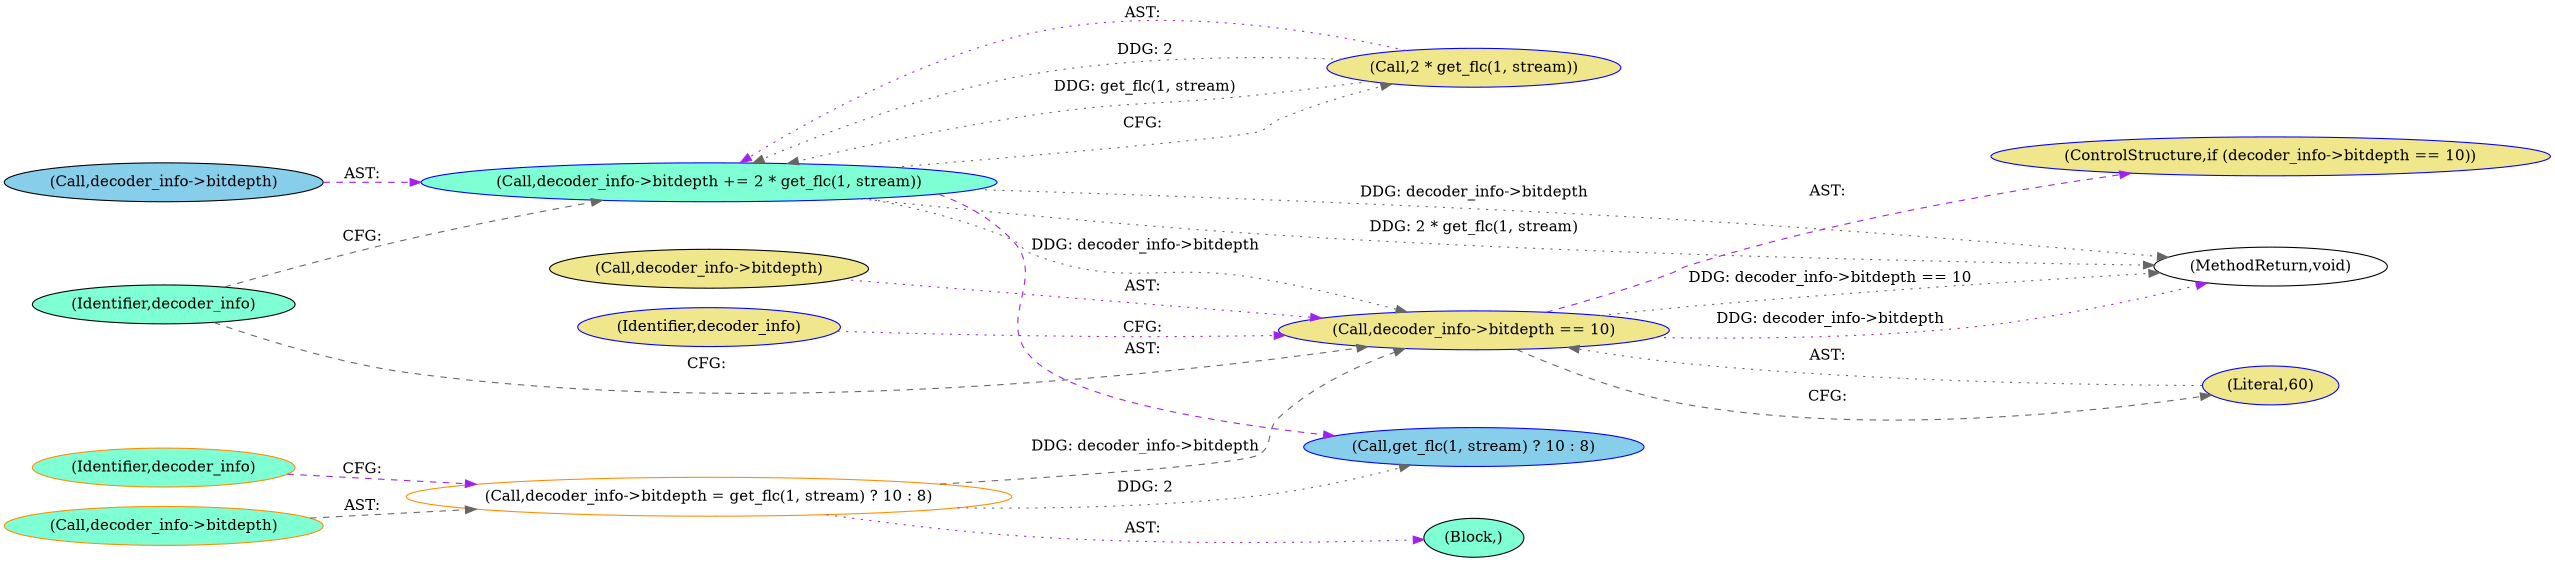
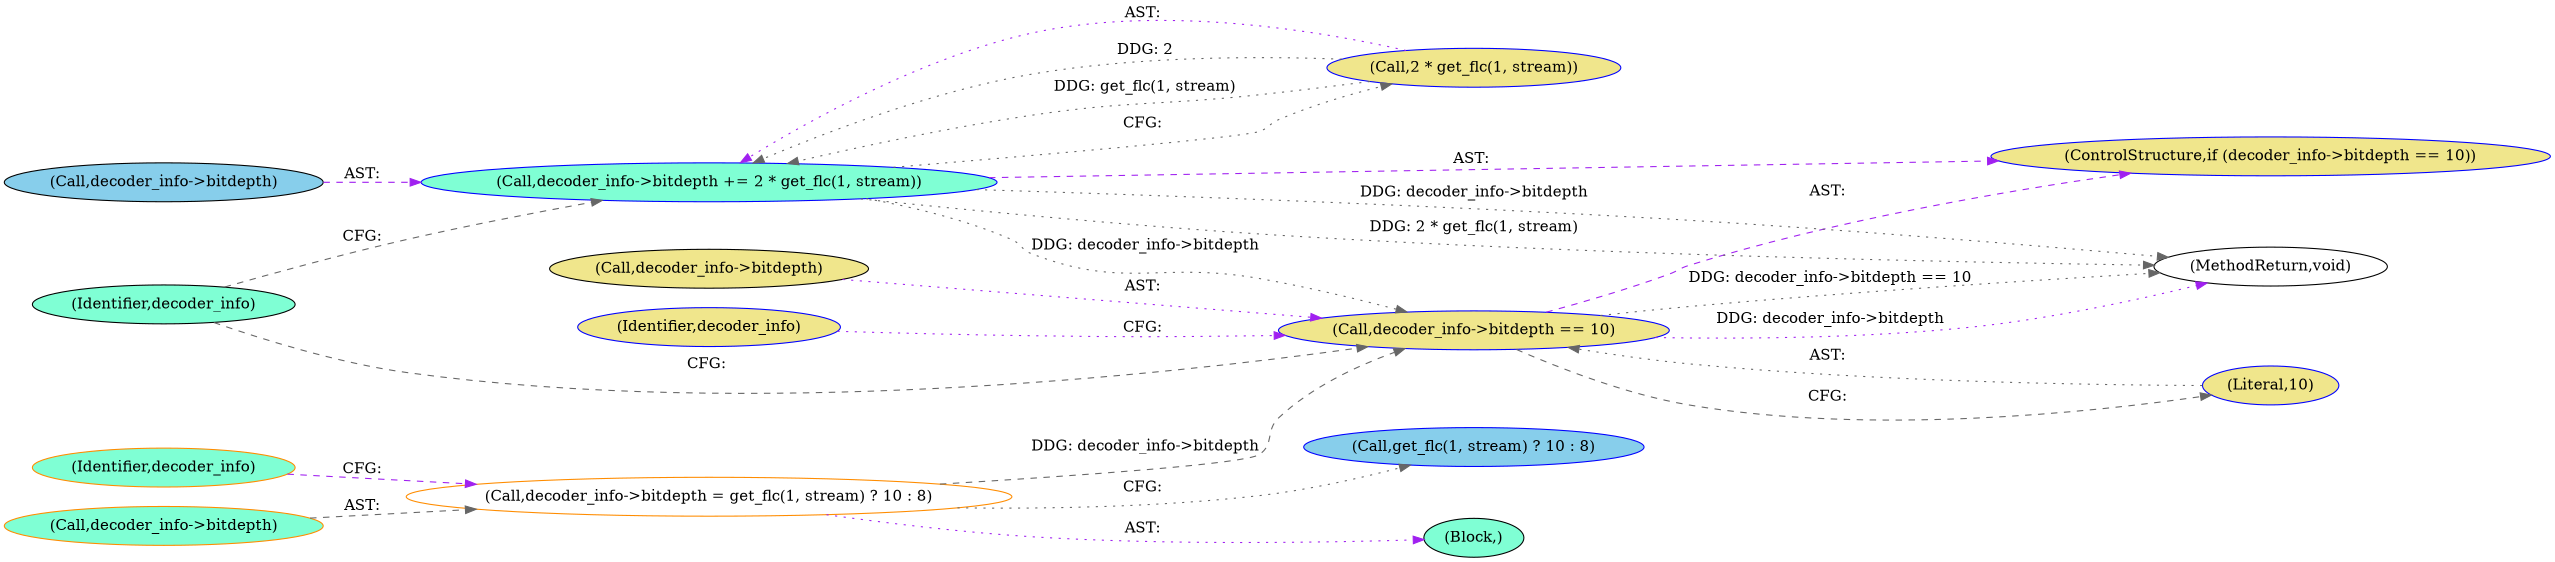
(2271, 385) -> (2271, 385)
(1083, 387) -> (1488, 169)
(1145, 488) -> (1145, 488)
